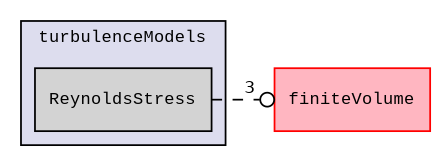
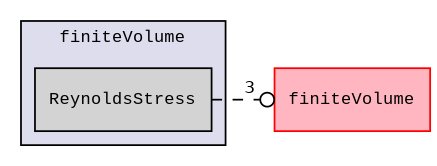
(123, 38) -> (123, 38)
